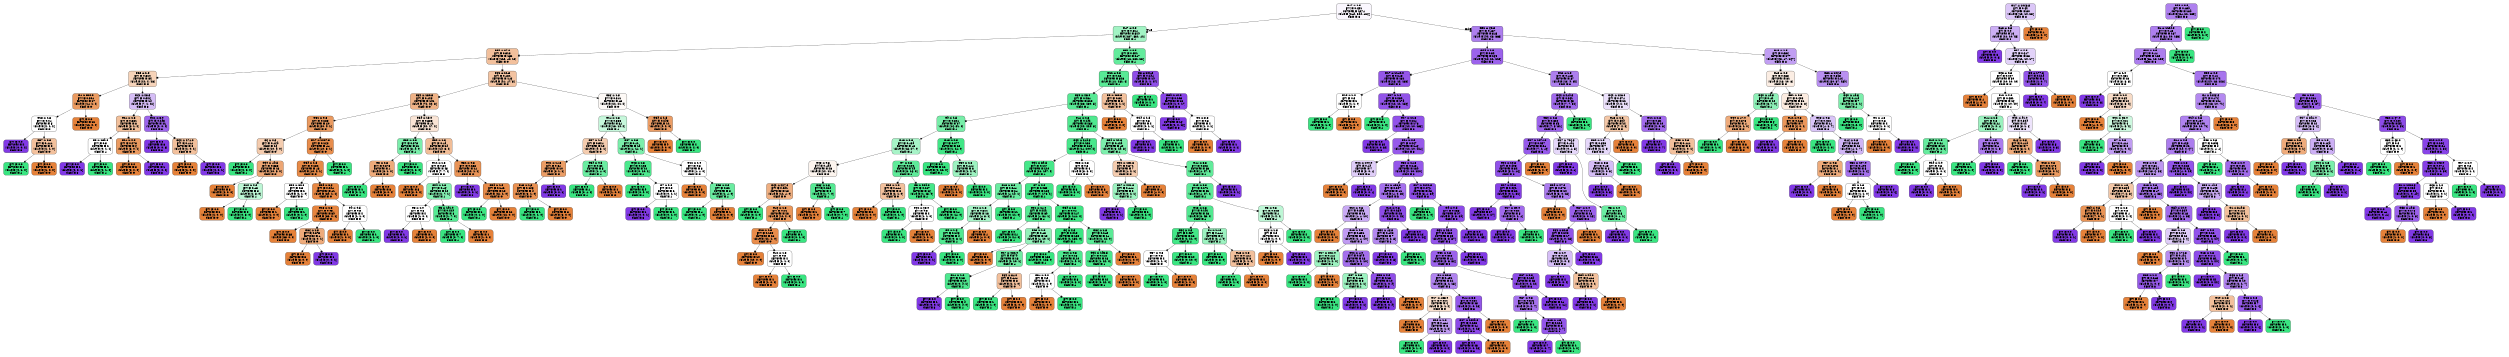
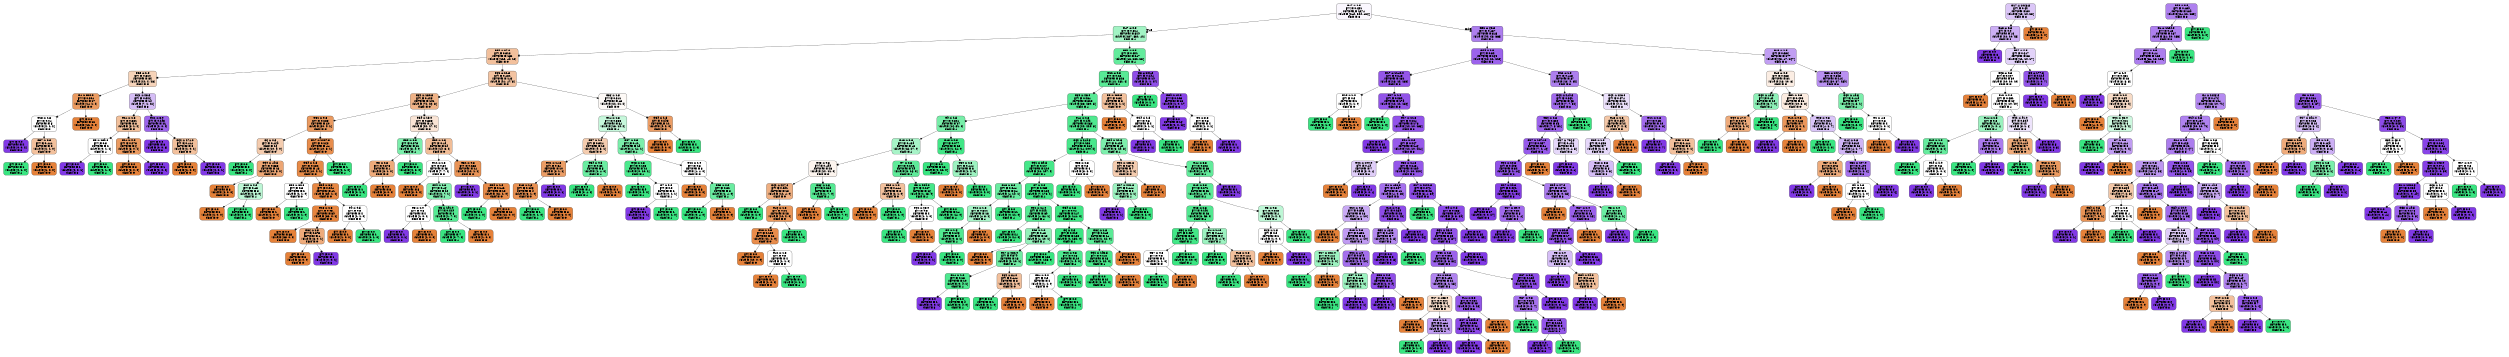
(2211, 79) -> none
(65, 112) -> (65, 112)
(1582, 183) -> (1585, 201)
